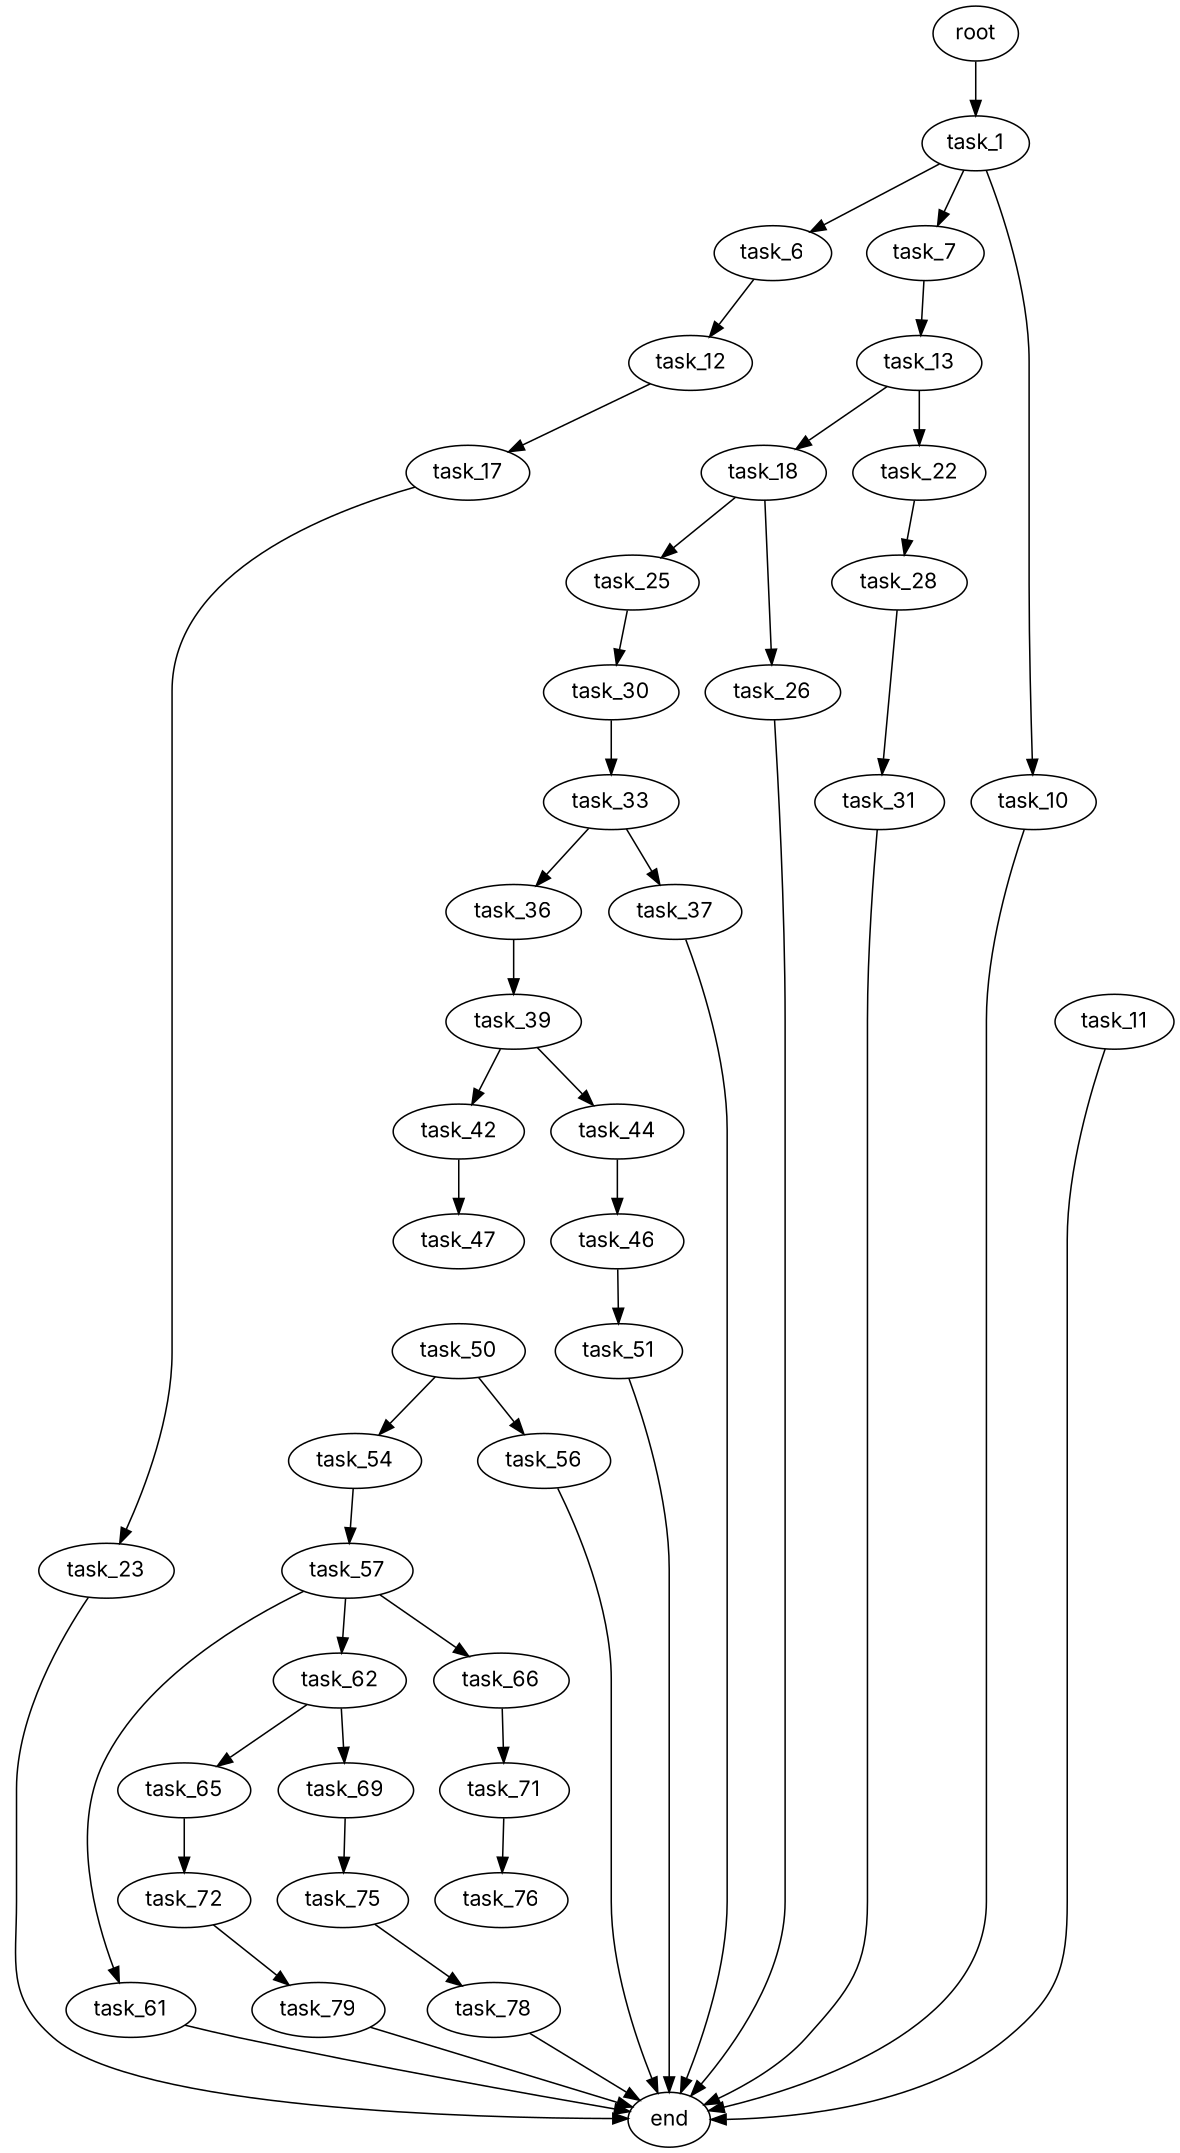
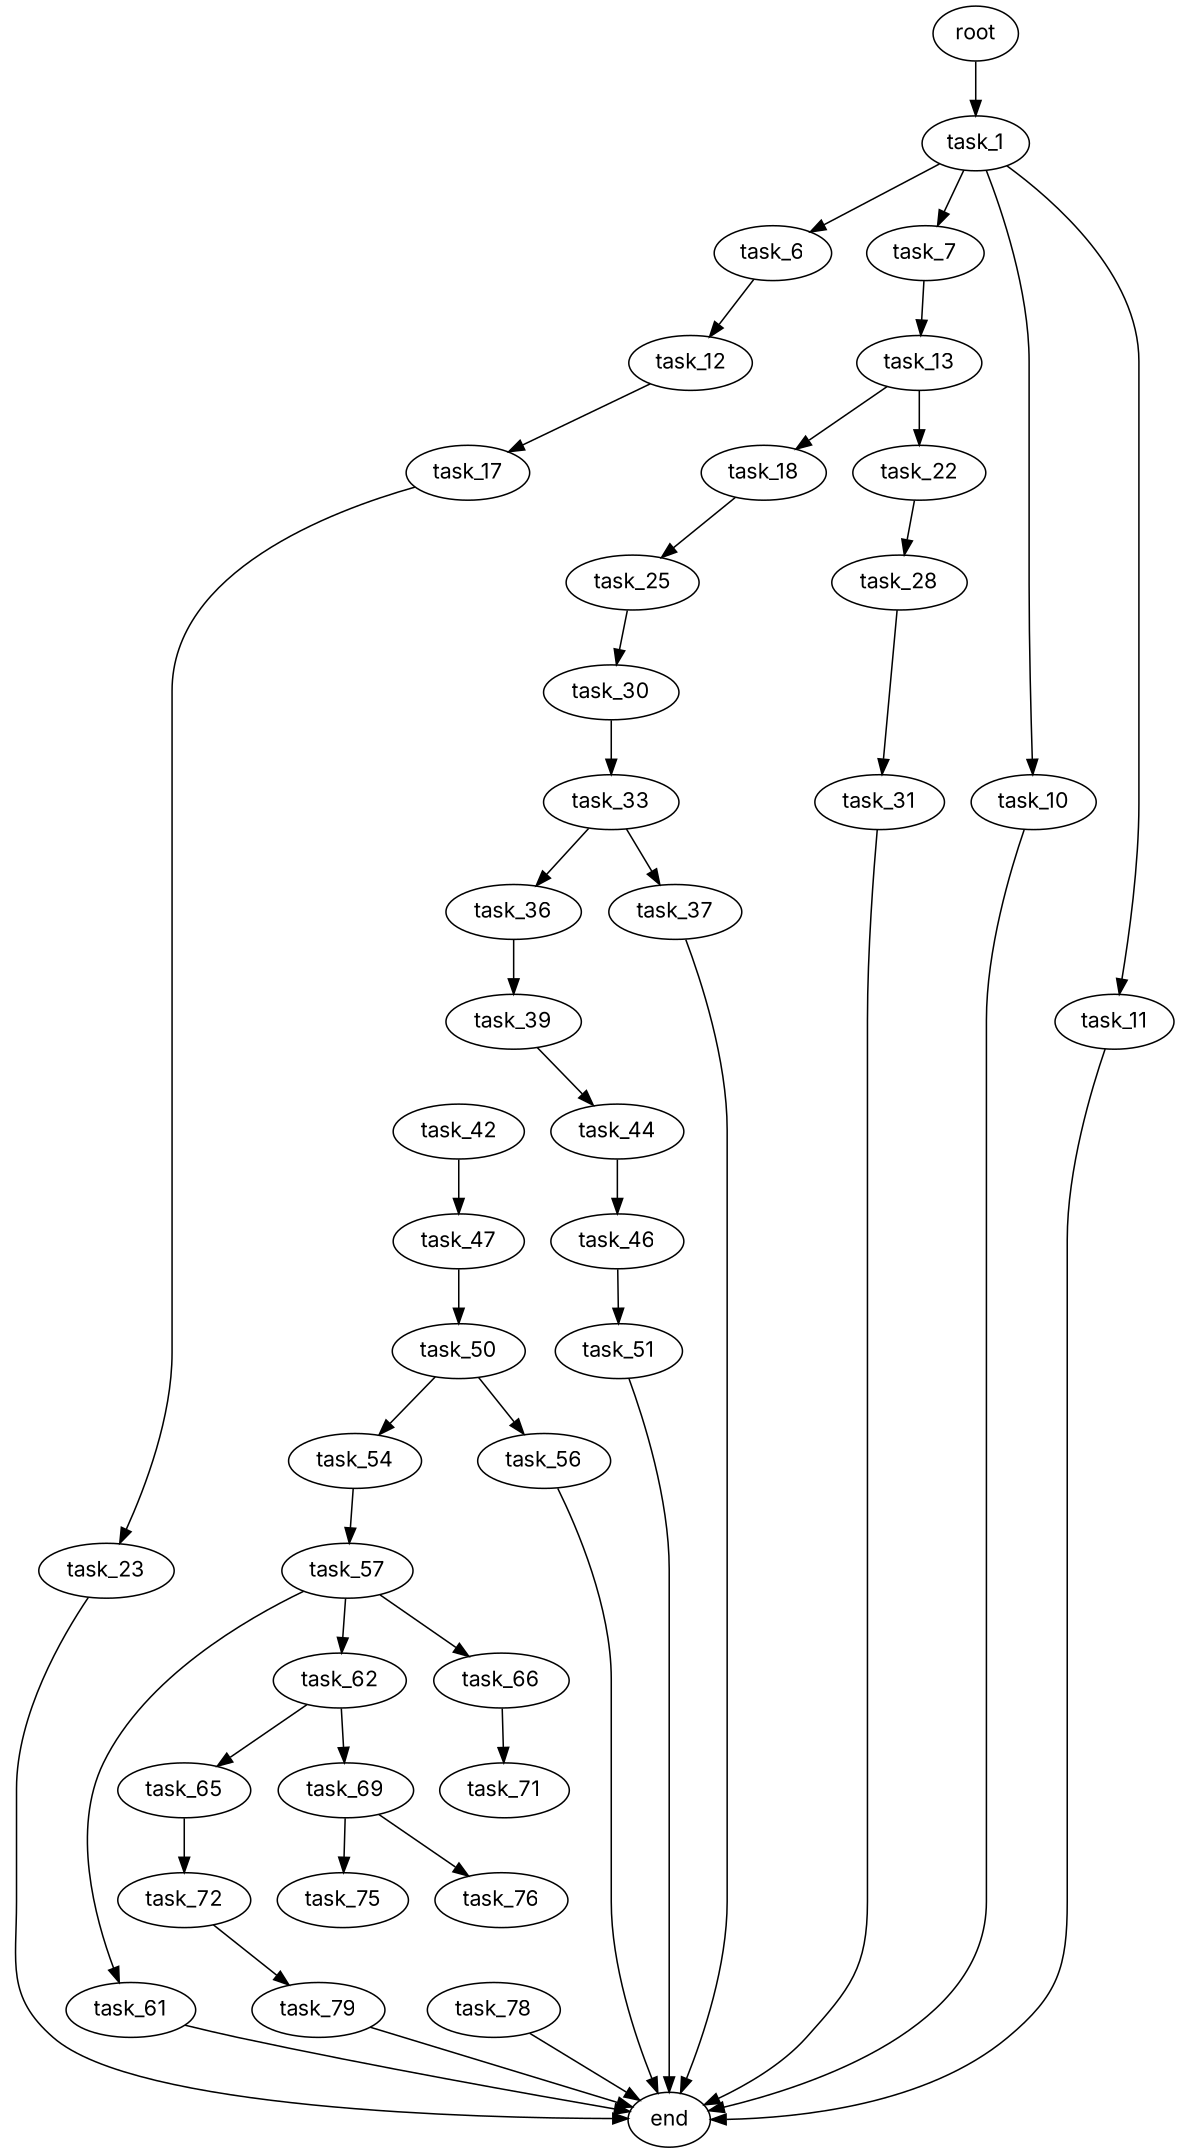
none -> (1139, 549)
(773, 692) -> none
(490, 1070) -> none
none -> (459, 1289)
(503, 1838) -> (417, 1841)
(412, 1951) -> none
